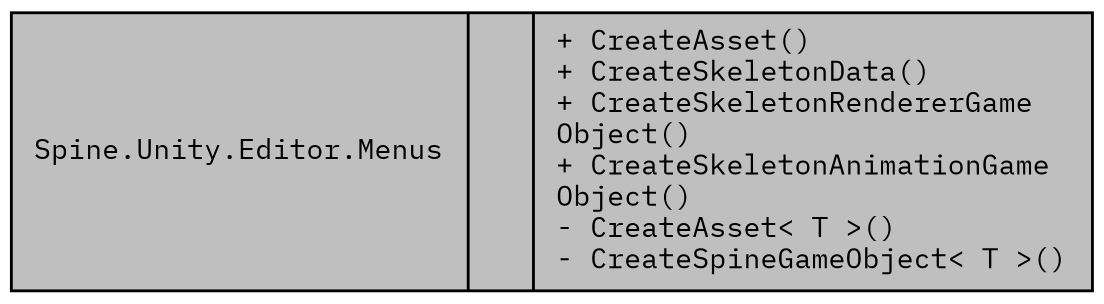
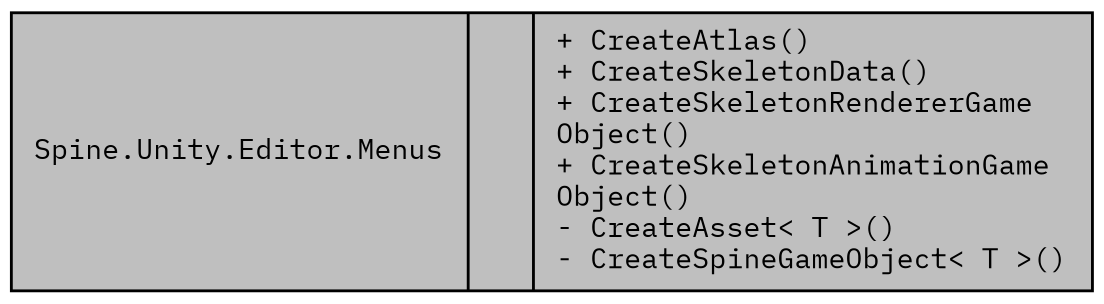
(685, 41) -> (685, 41)
